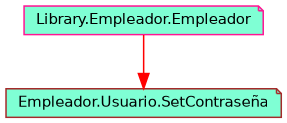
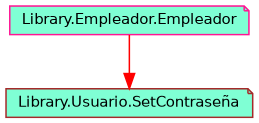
(144, 103) -> (129, 103)
